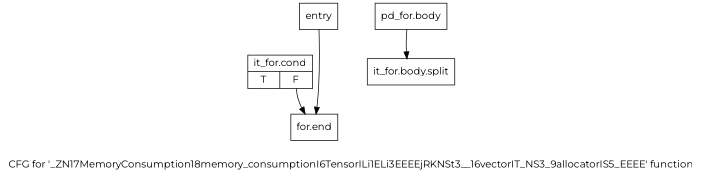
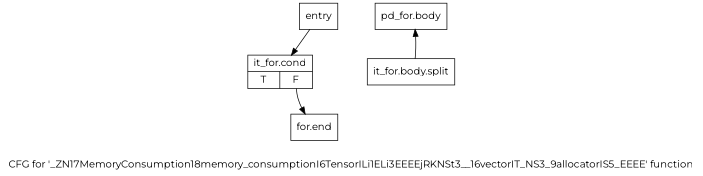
(406, 41) -> (416, 48)
(319, 68) -> (303, 39)
